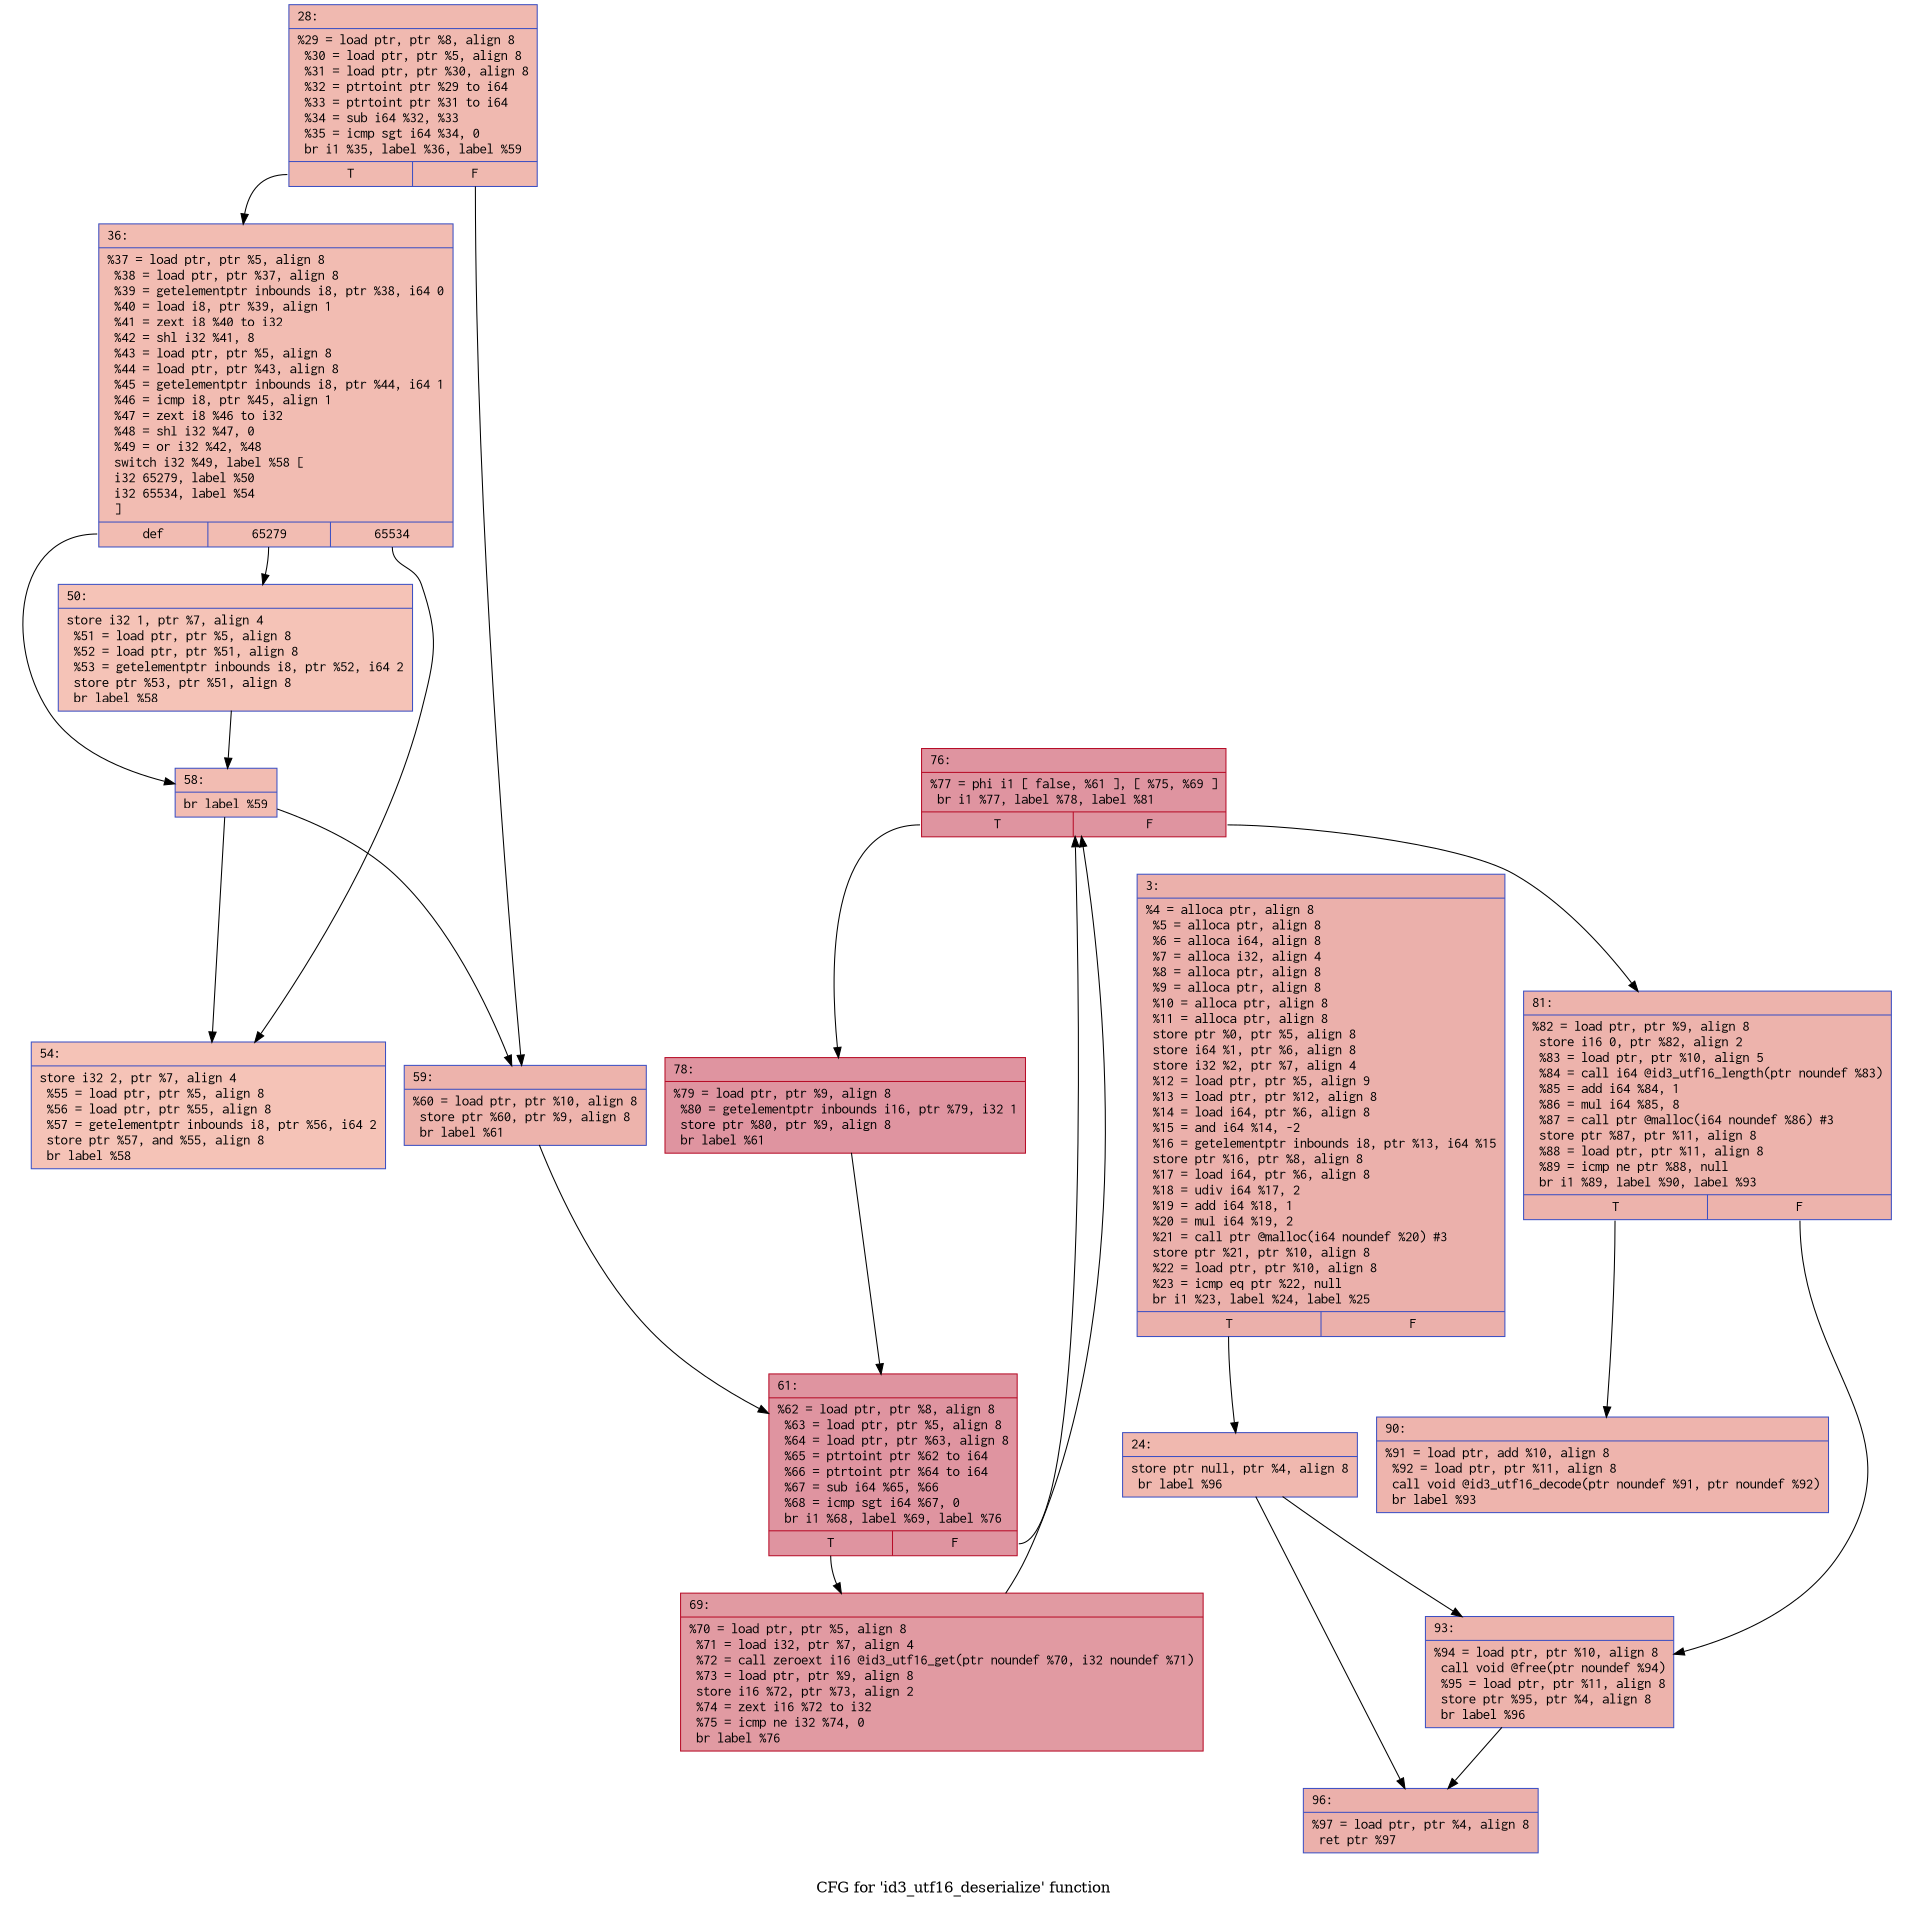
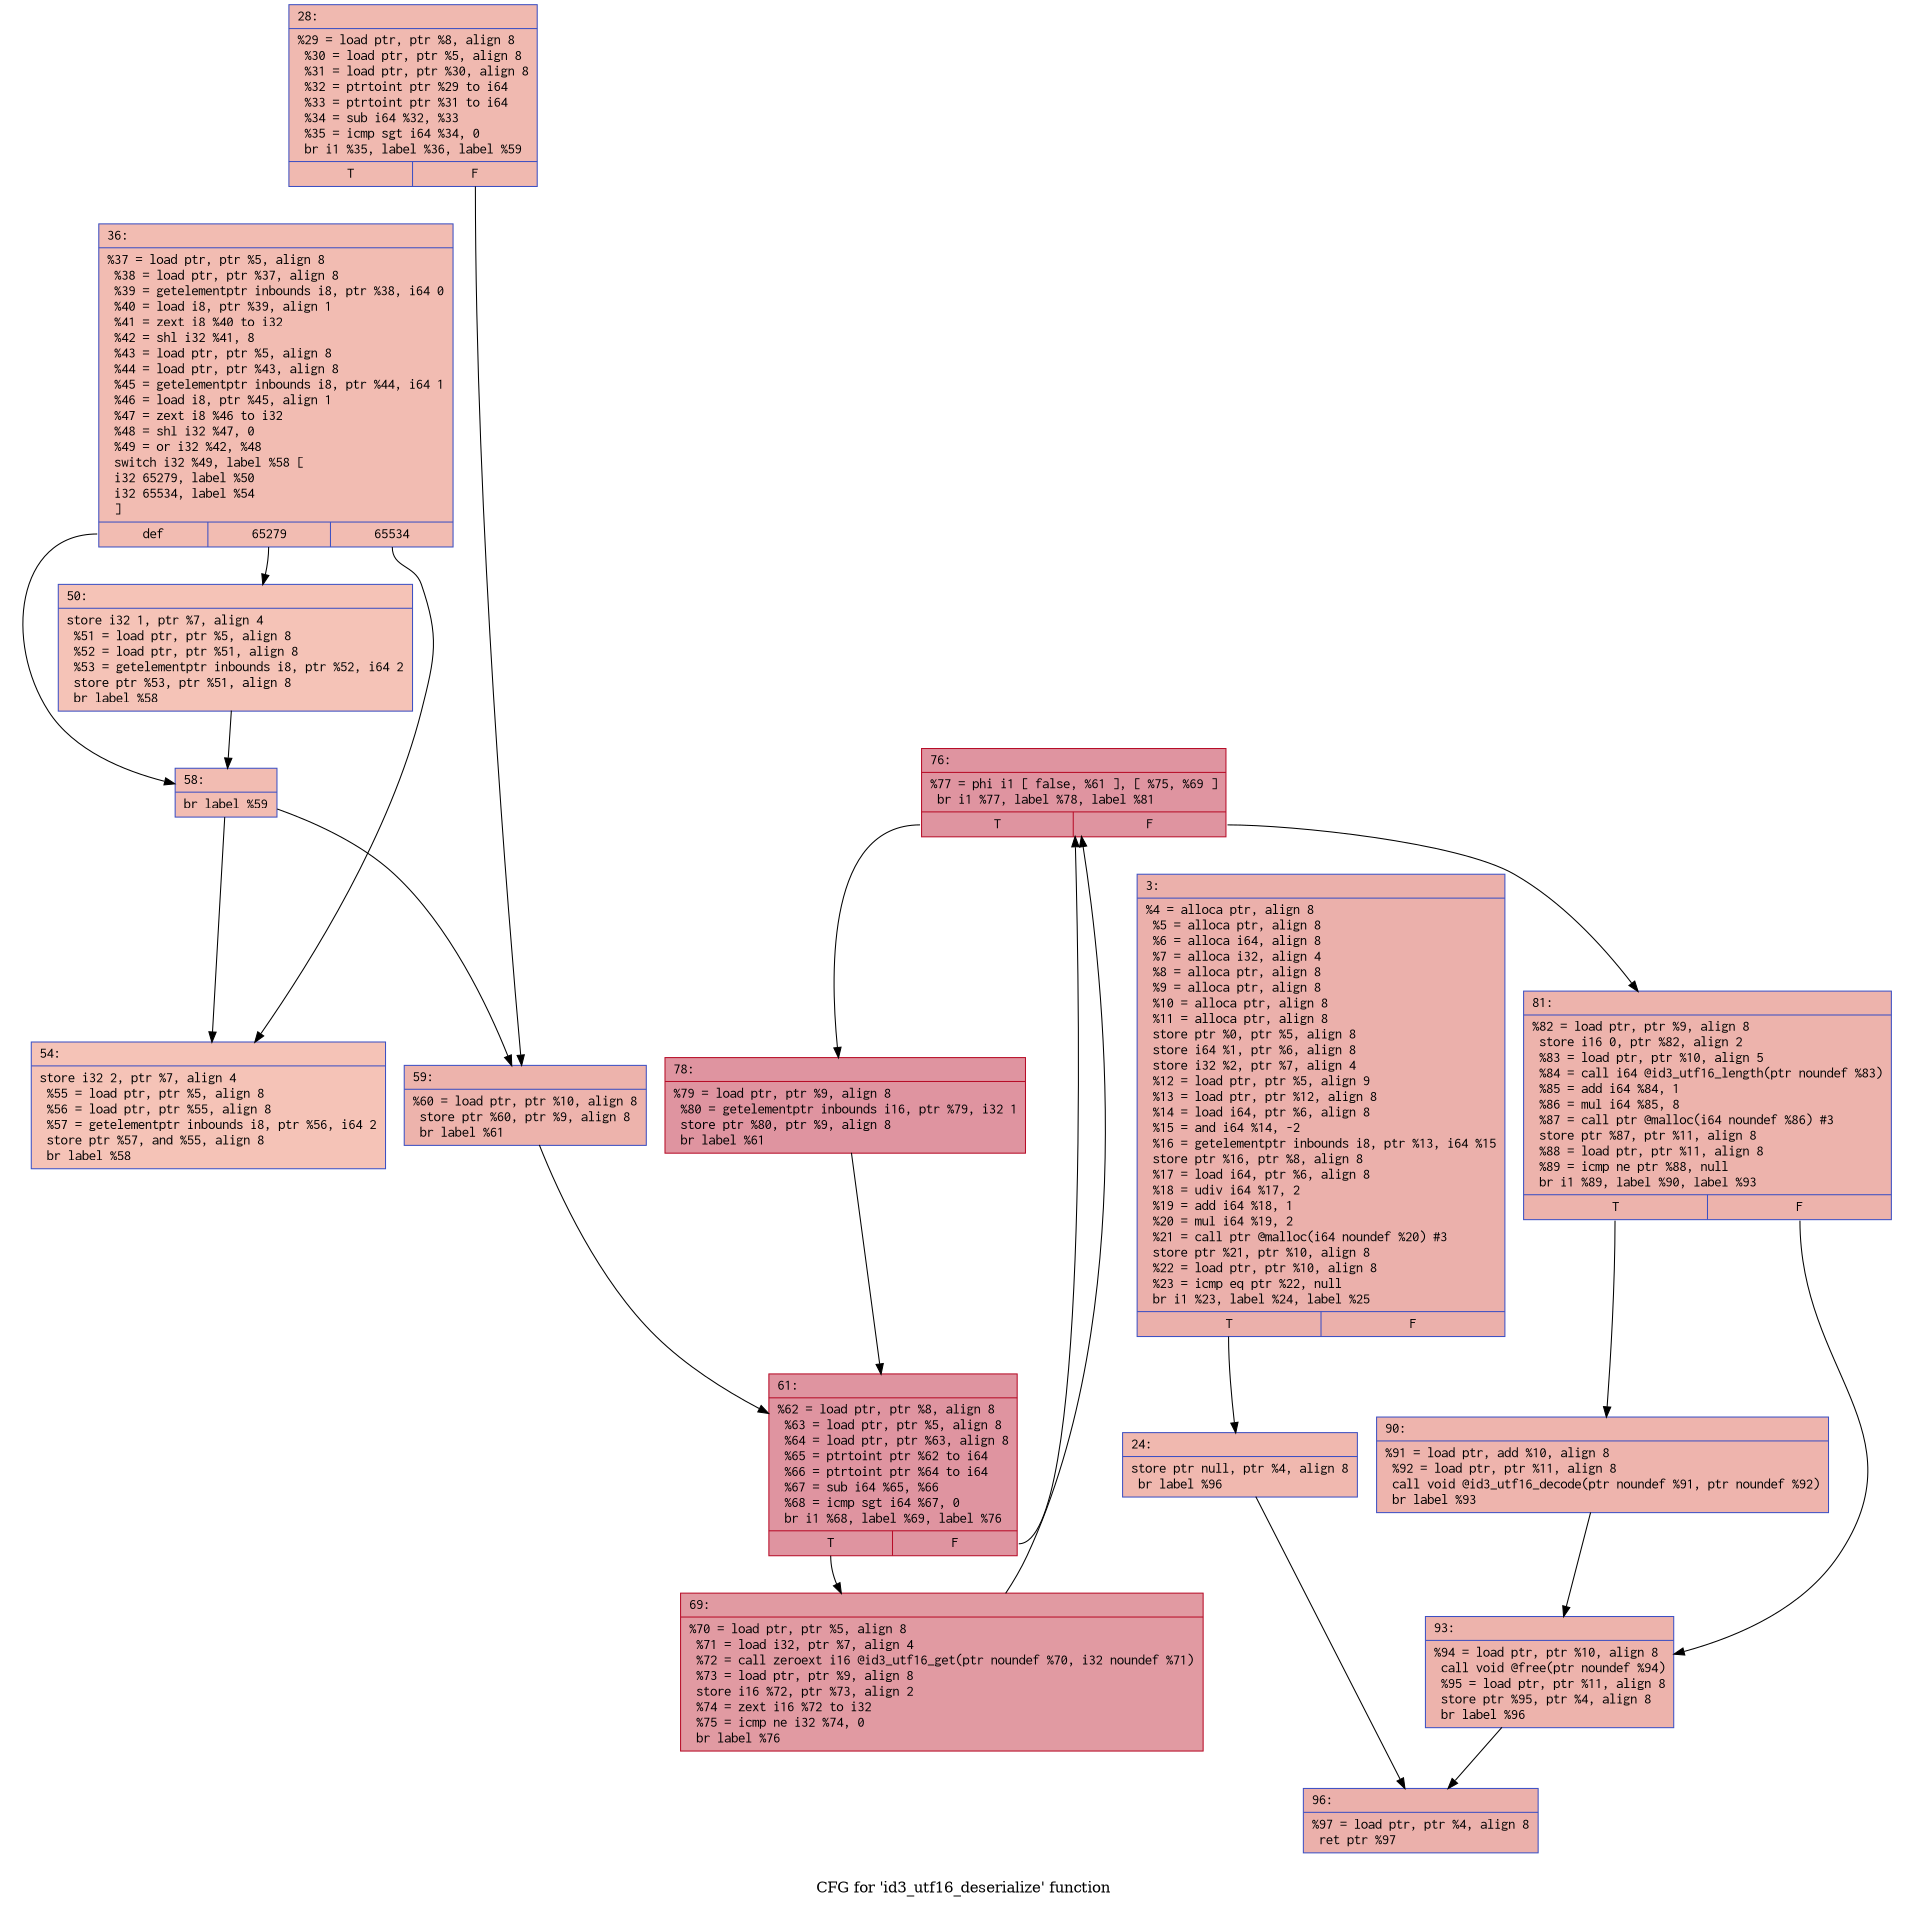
(258, 185) -> none
(220, 400) -> (220, 400)
(1367, 1555) -> (1578, 1559)
